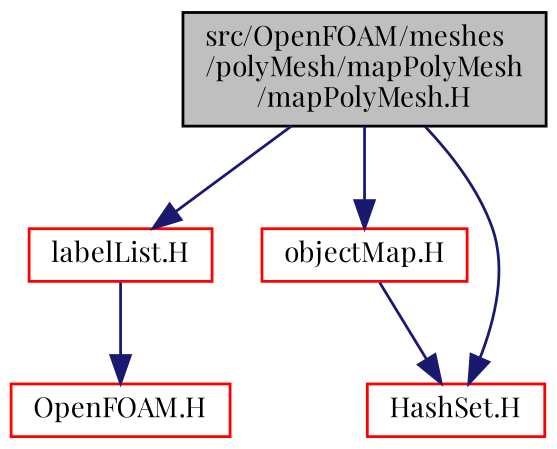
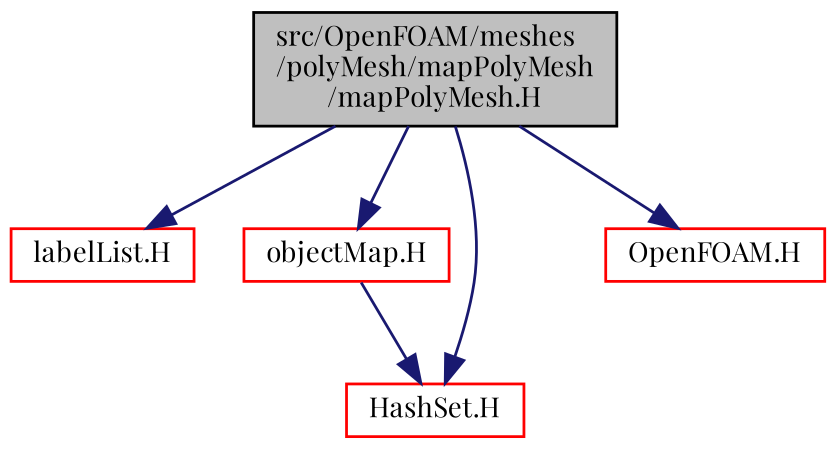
(121, 319) -> (587, 169)
